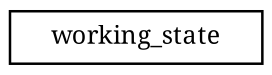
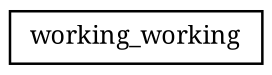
(136, 37) -> (136, 37)
